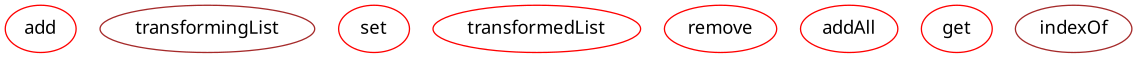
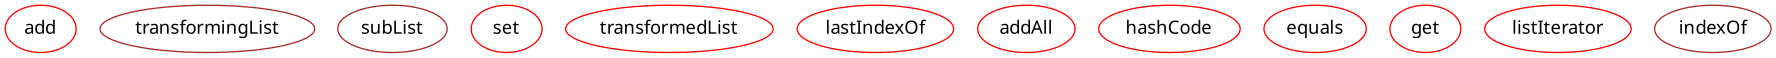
none -> (392, 29)
(721, 29) -> none
none -> (875, 29)
none -> (1169, 29)
none -> (1315, 29)
none -> (1558, 29)
